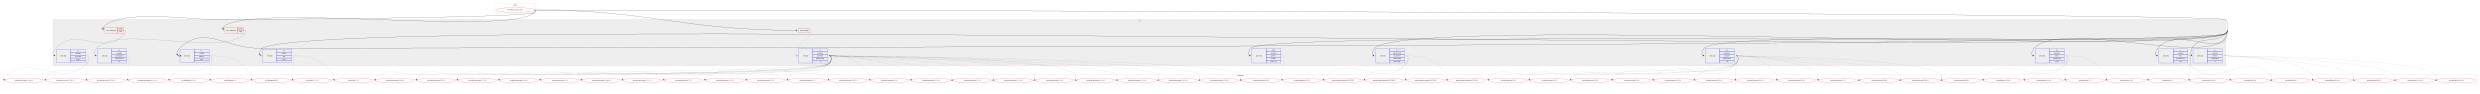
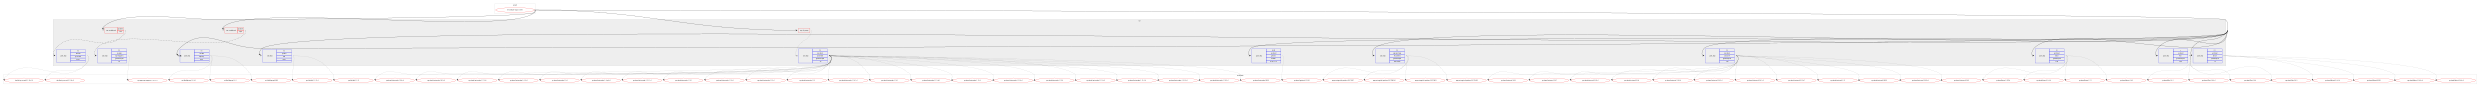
(106, 80) -> none
